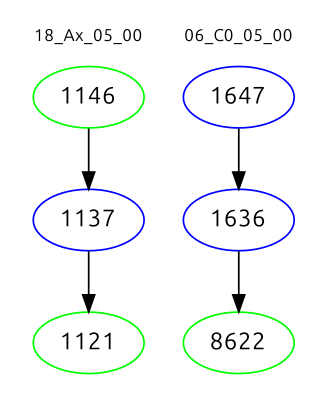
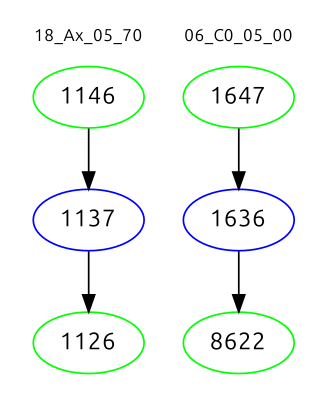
(89, 37) -> (89, 37)
(239, 97) -> (239, 97)
(89, 343) -> (89, 343)
